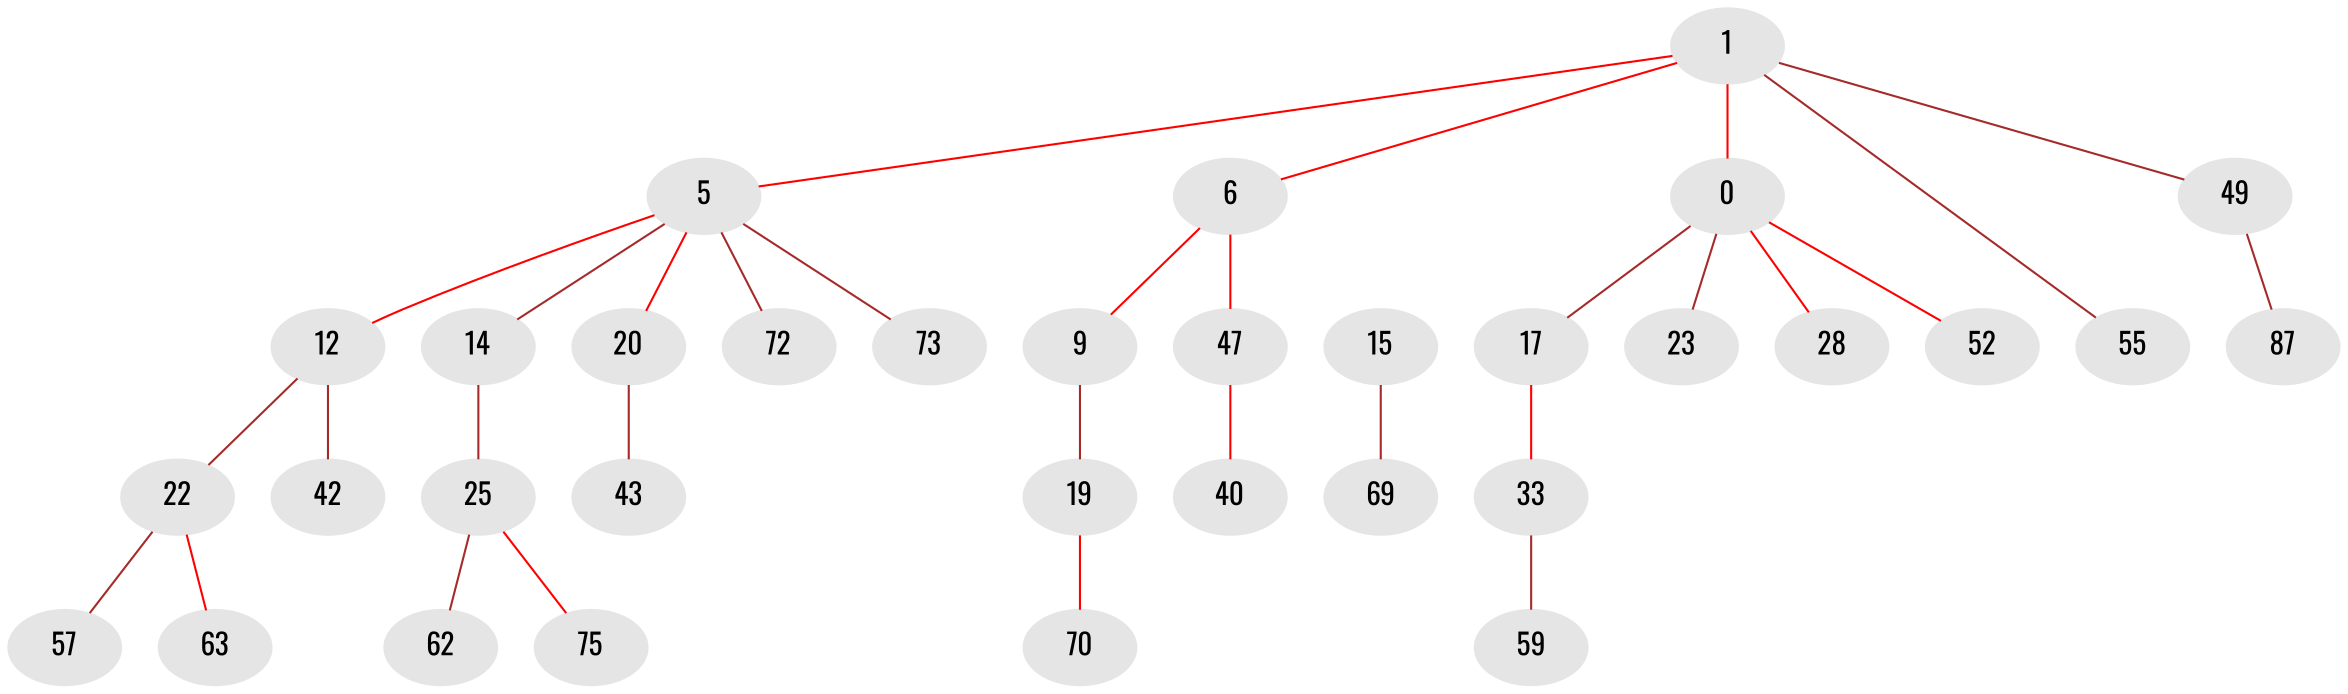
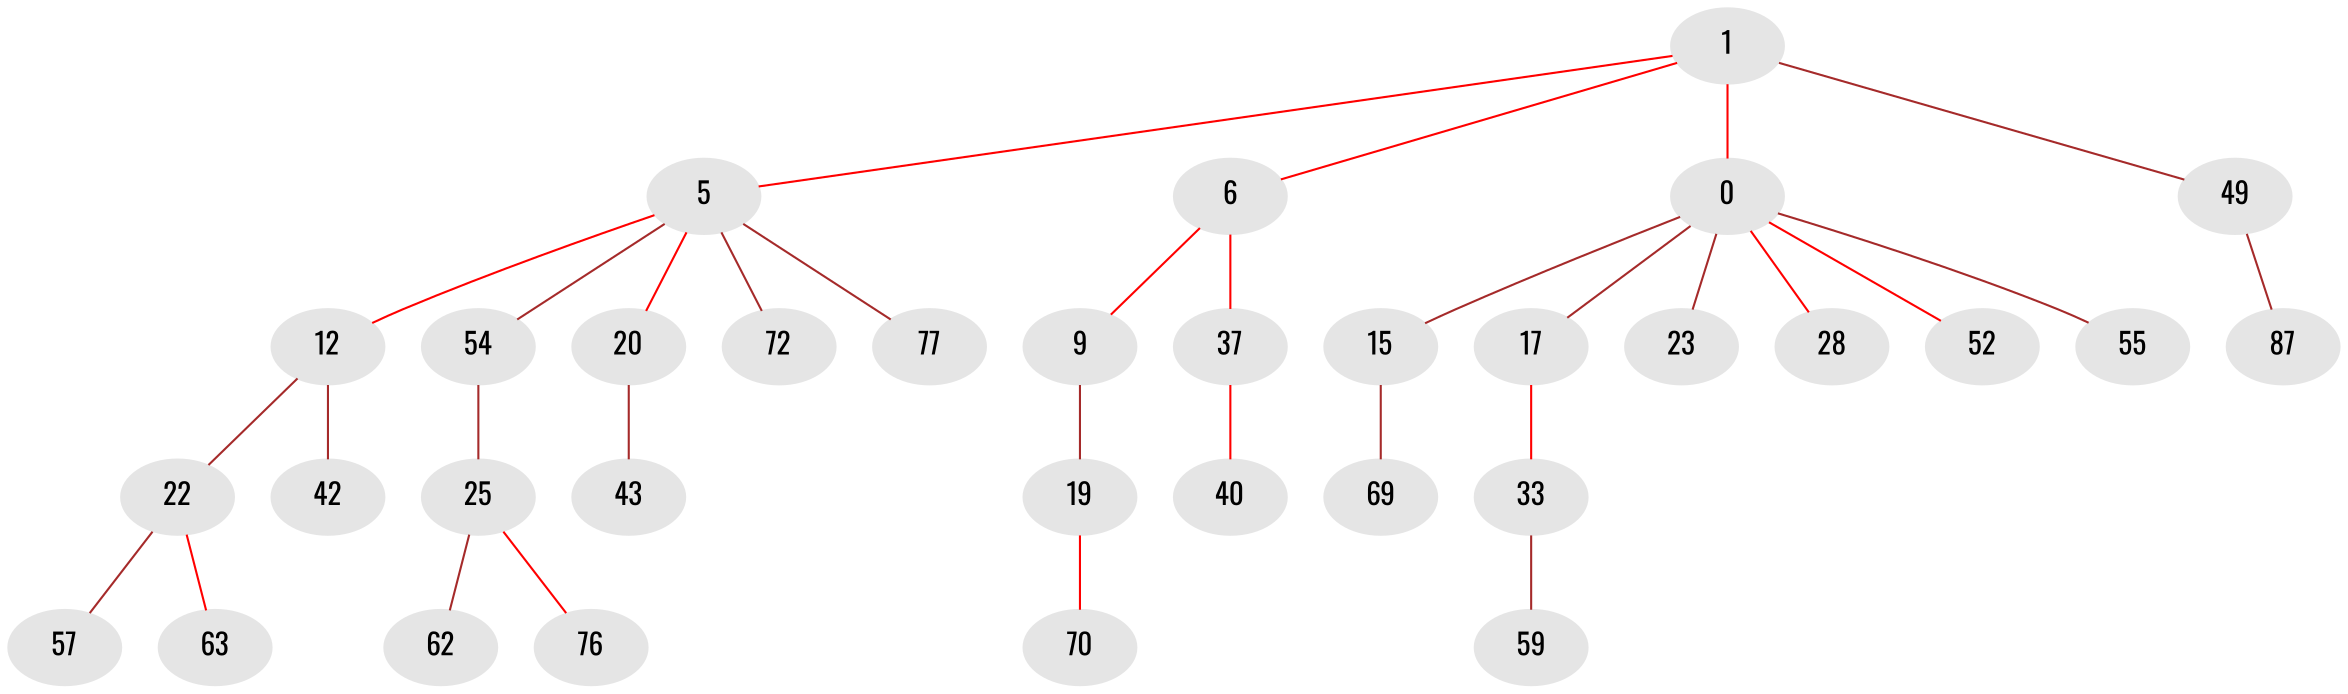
(1930, 196) -> (1935, 264)
none -> (1552, 268)
(478, 347) -> (478, 347)
(930, 347) -> (930, 347)
(1230, 347) -> (1230, 347)
(591, 648) -> (591, 648)
